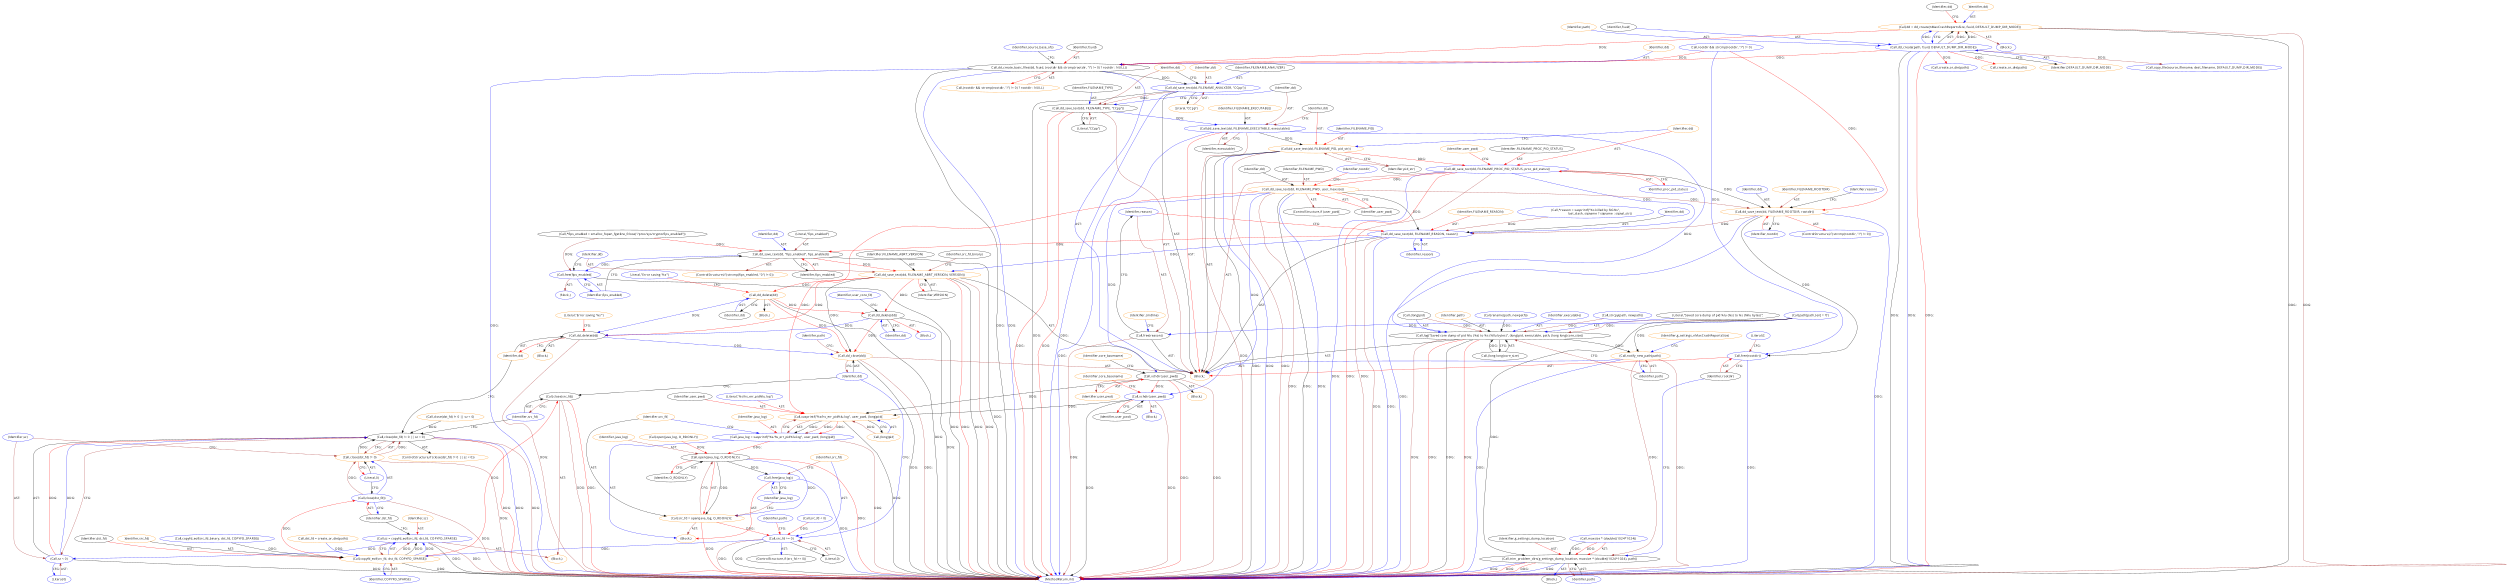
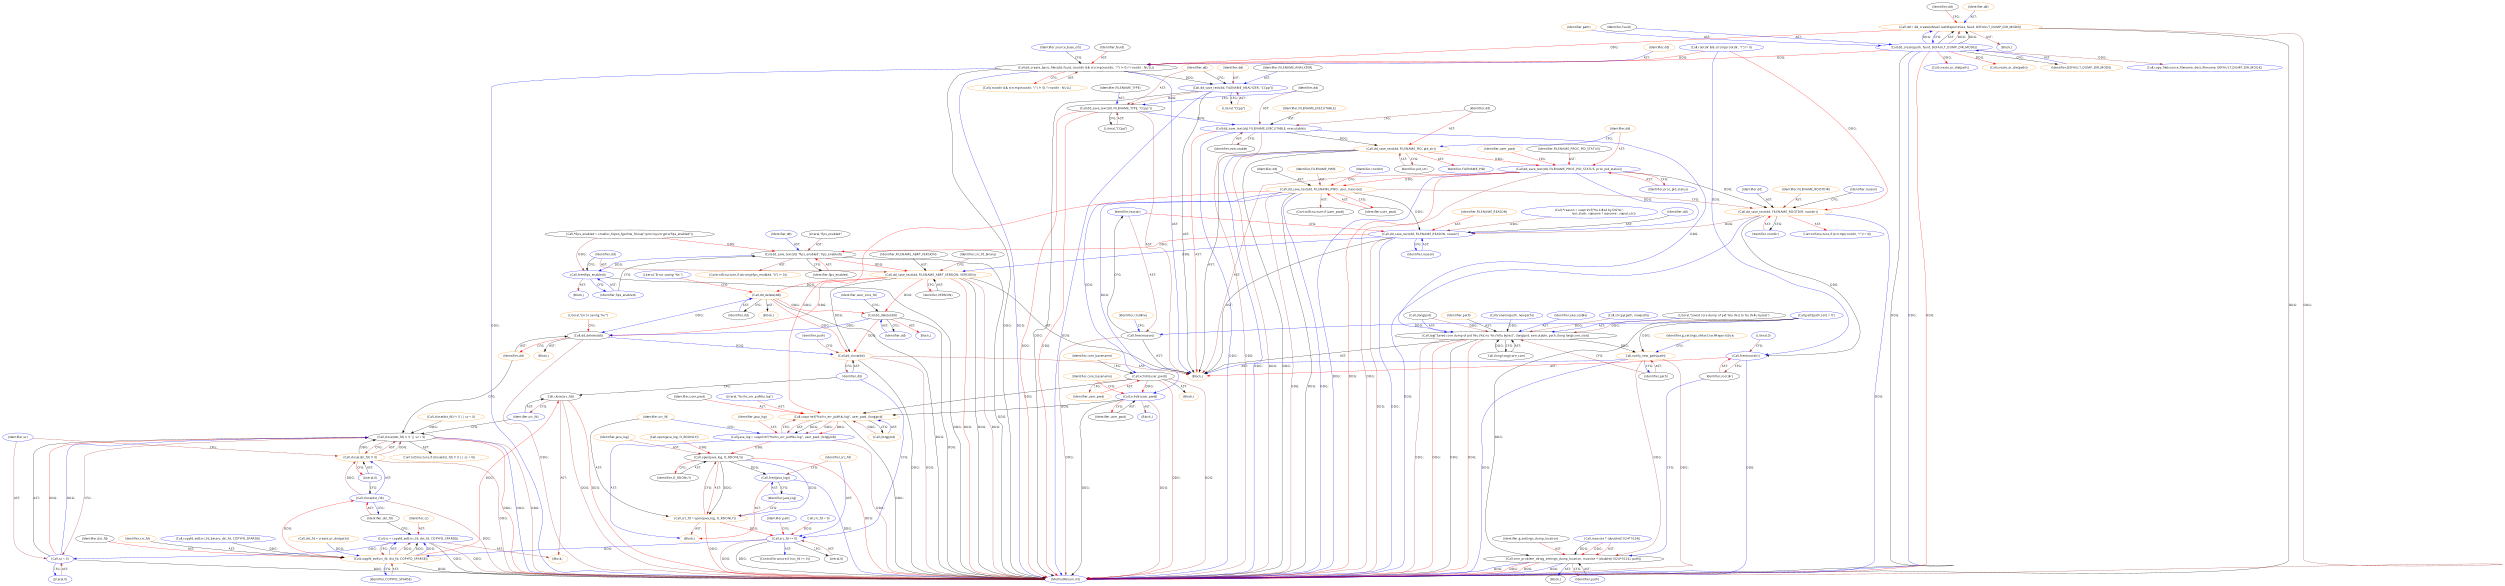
(1337, 138) -> (1433, 159)
(1304, 169) -> (1316, 169)
(1695, 200) -> (1696, 200)
